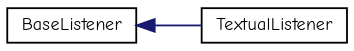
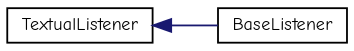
(178, 25) -> (195, 25)
